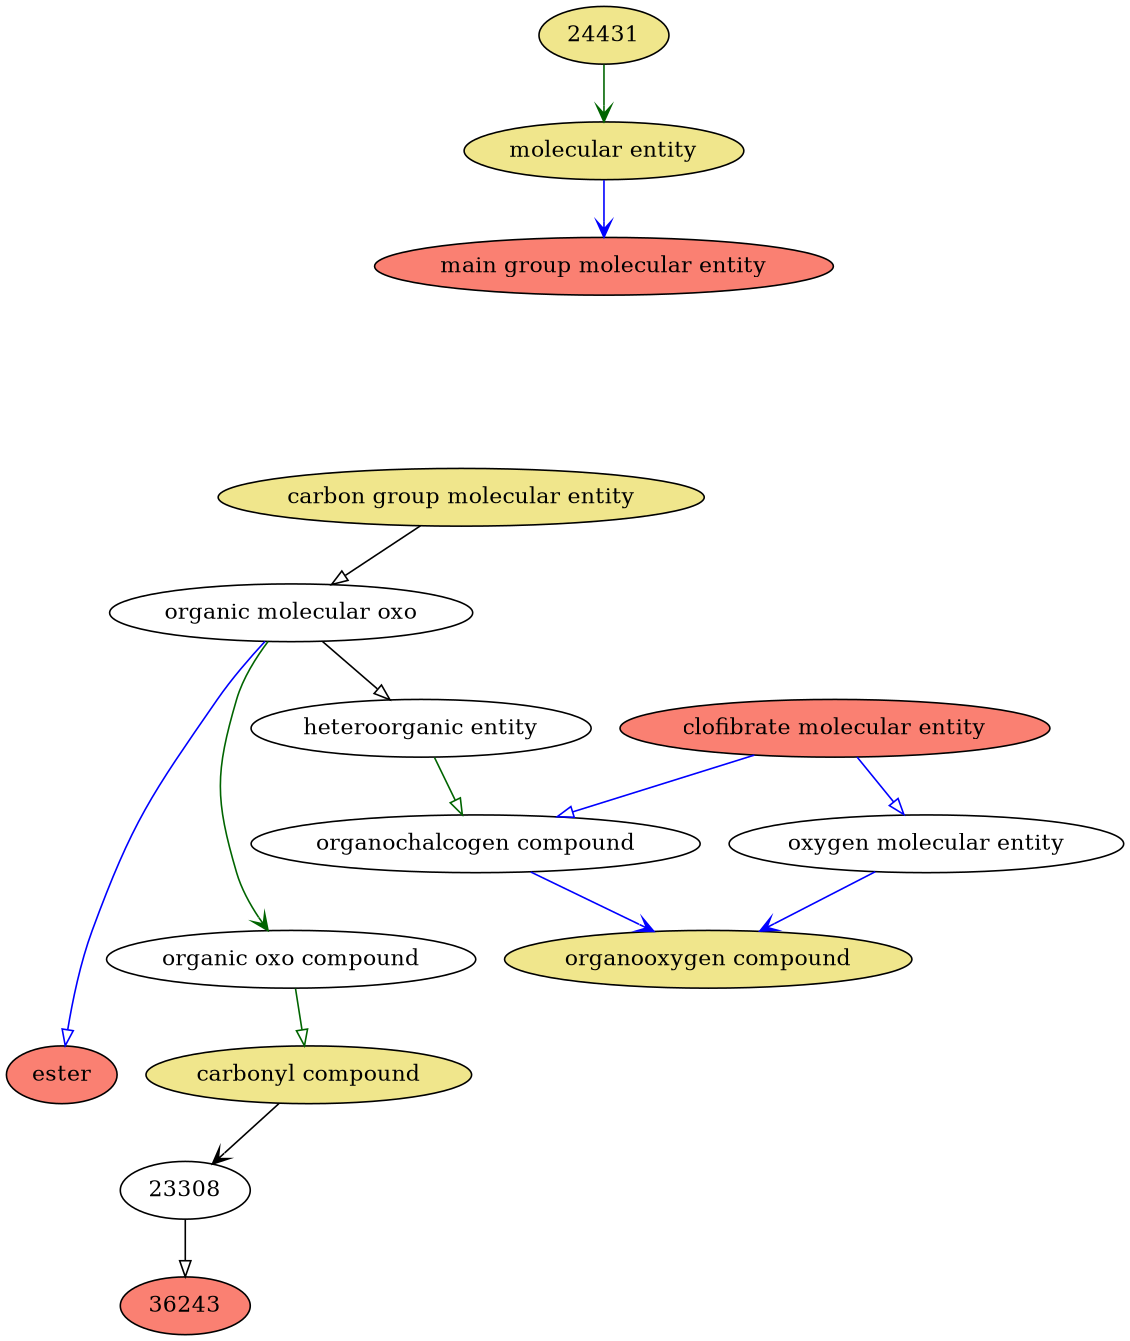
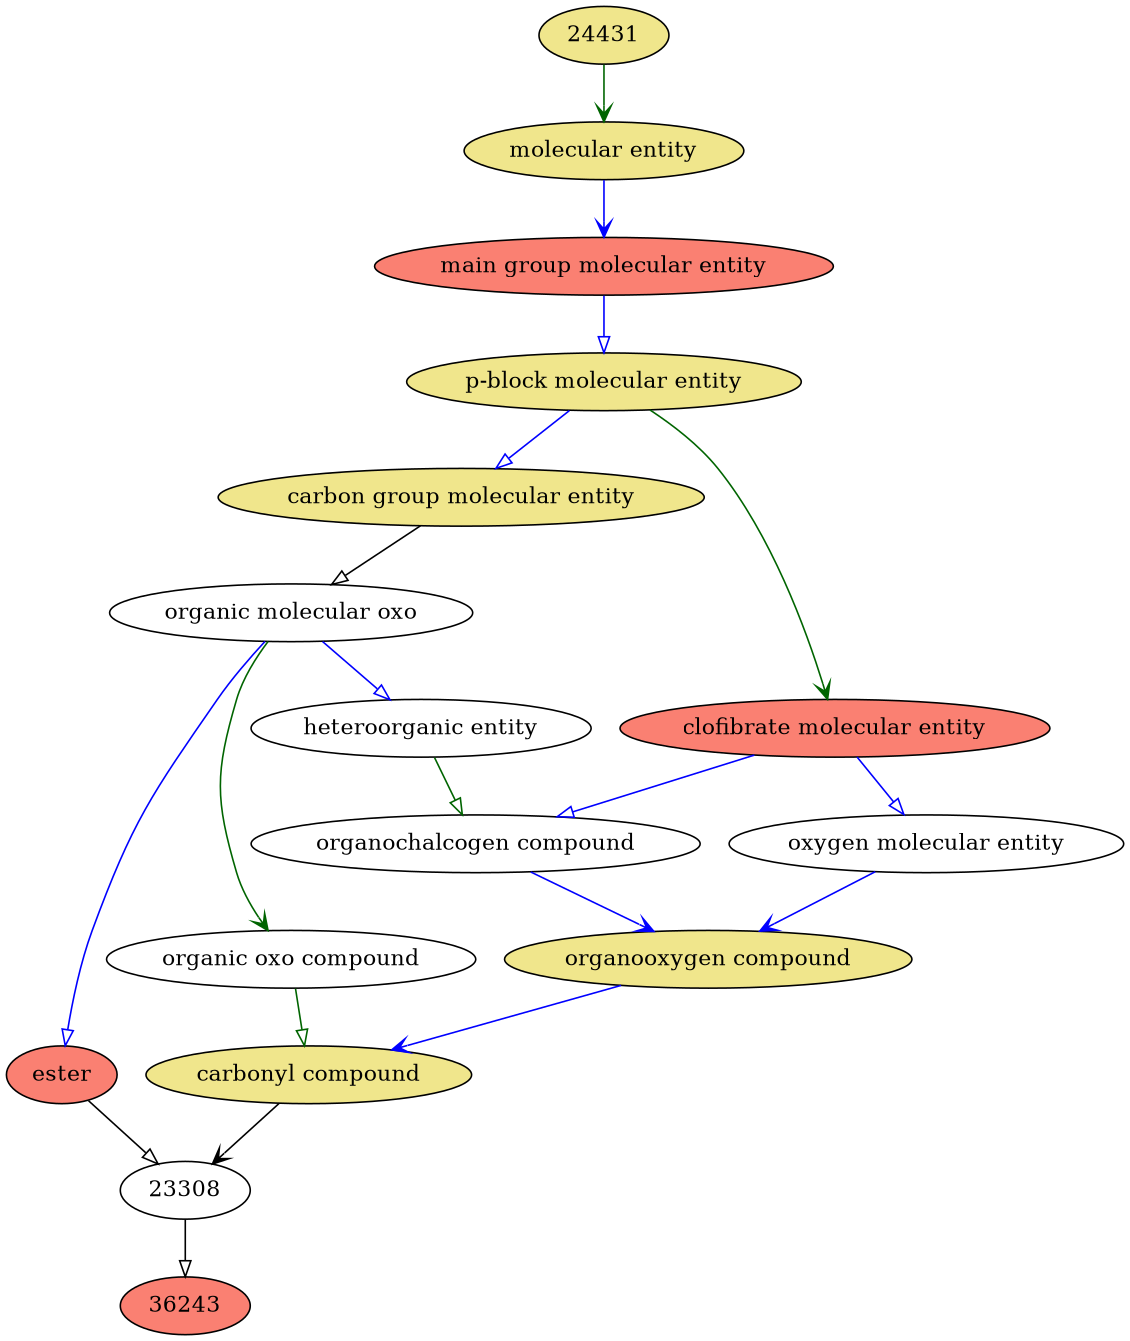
none -> (604, 382)
(350, 665) -> (350, 665)
none -> (514, 1015)
none -> (117, 1127)
